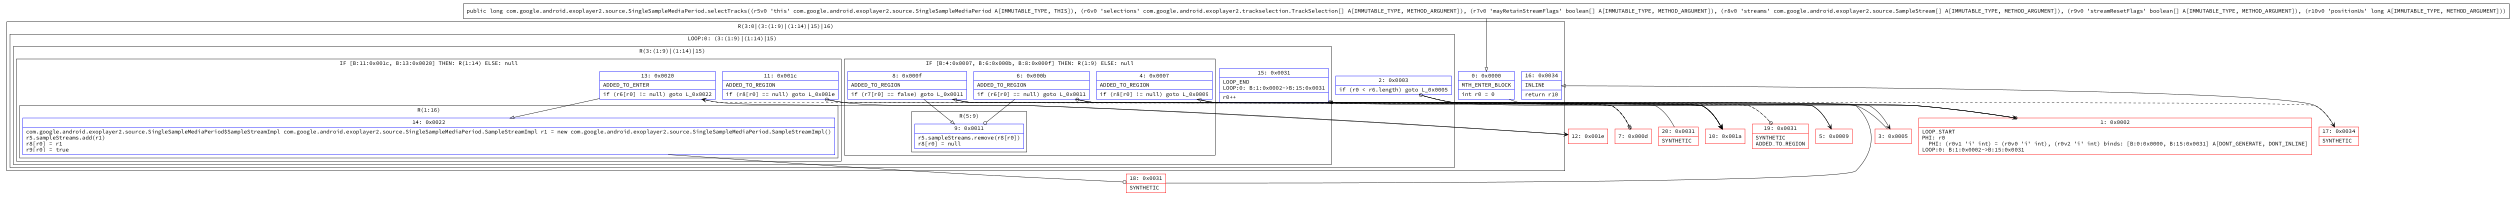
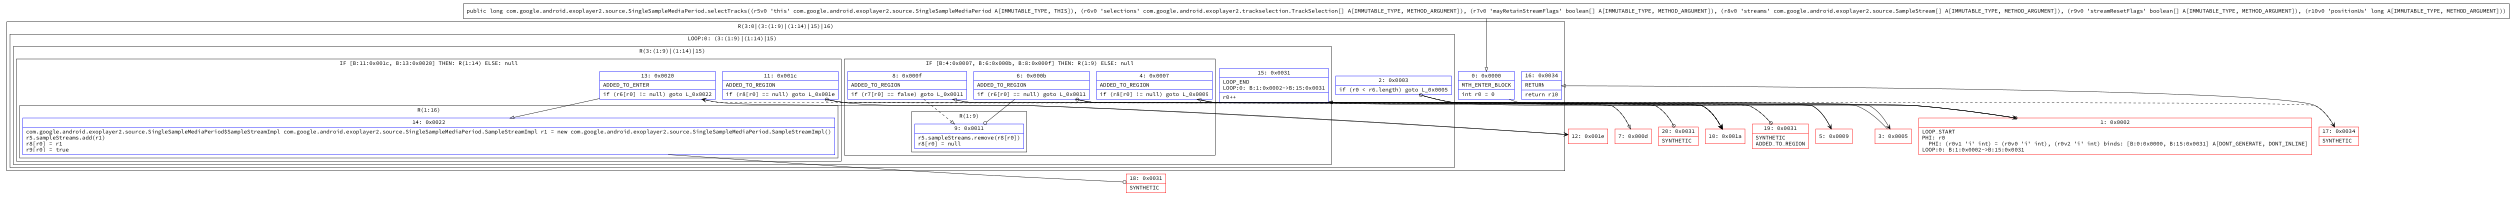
(1535, 85) -> (1535, 85)
(1170, 102) -> (1191, 102)
(1341, 103) -> (1341, 103)
(1364, 103) -> (1300, 103)
(1556, 103) -> (1556, 103)
(936, 109) -> (936, 109)
(969, 116) -> (969, 116)
(1810, 176) -> none
